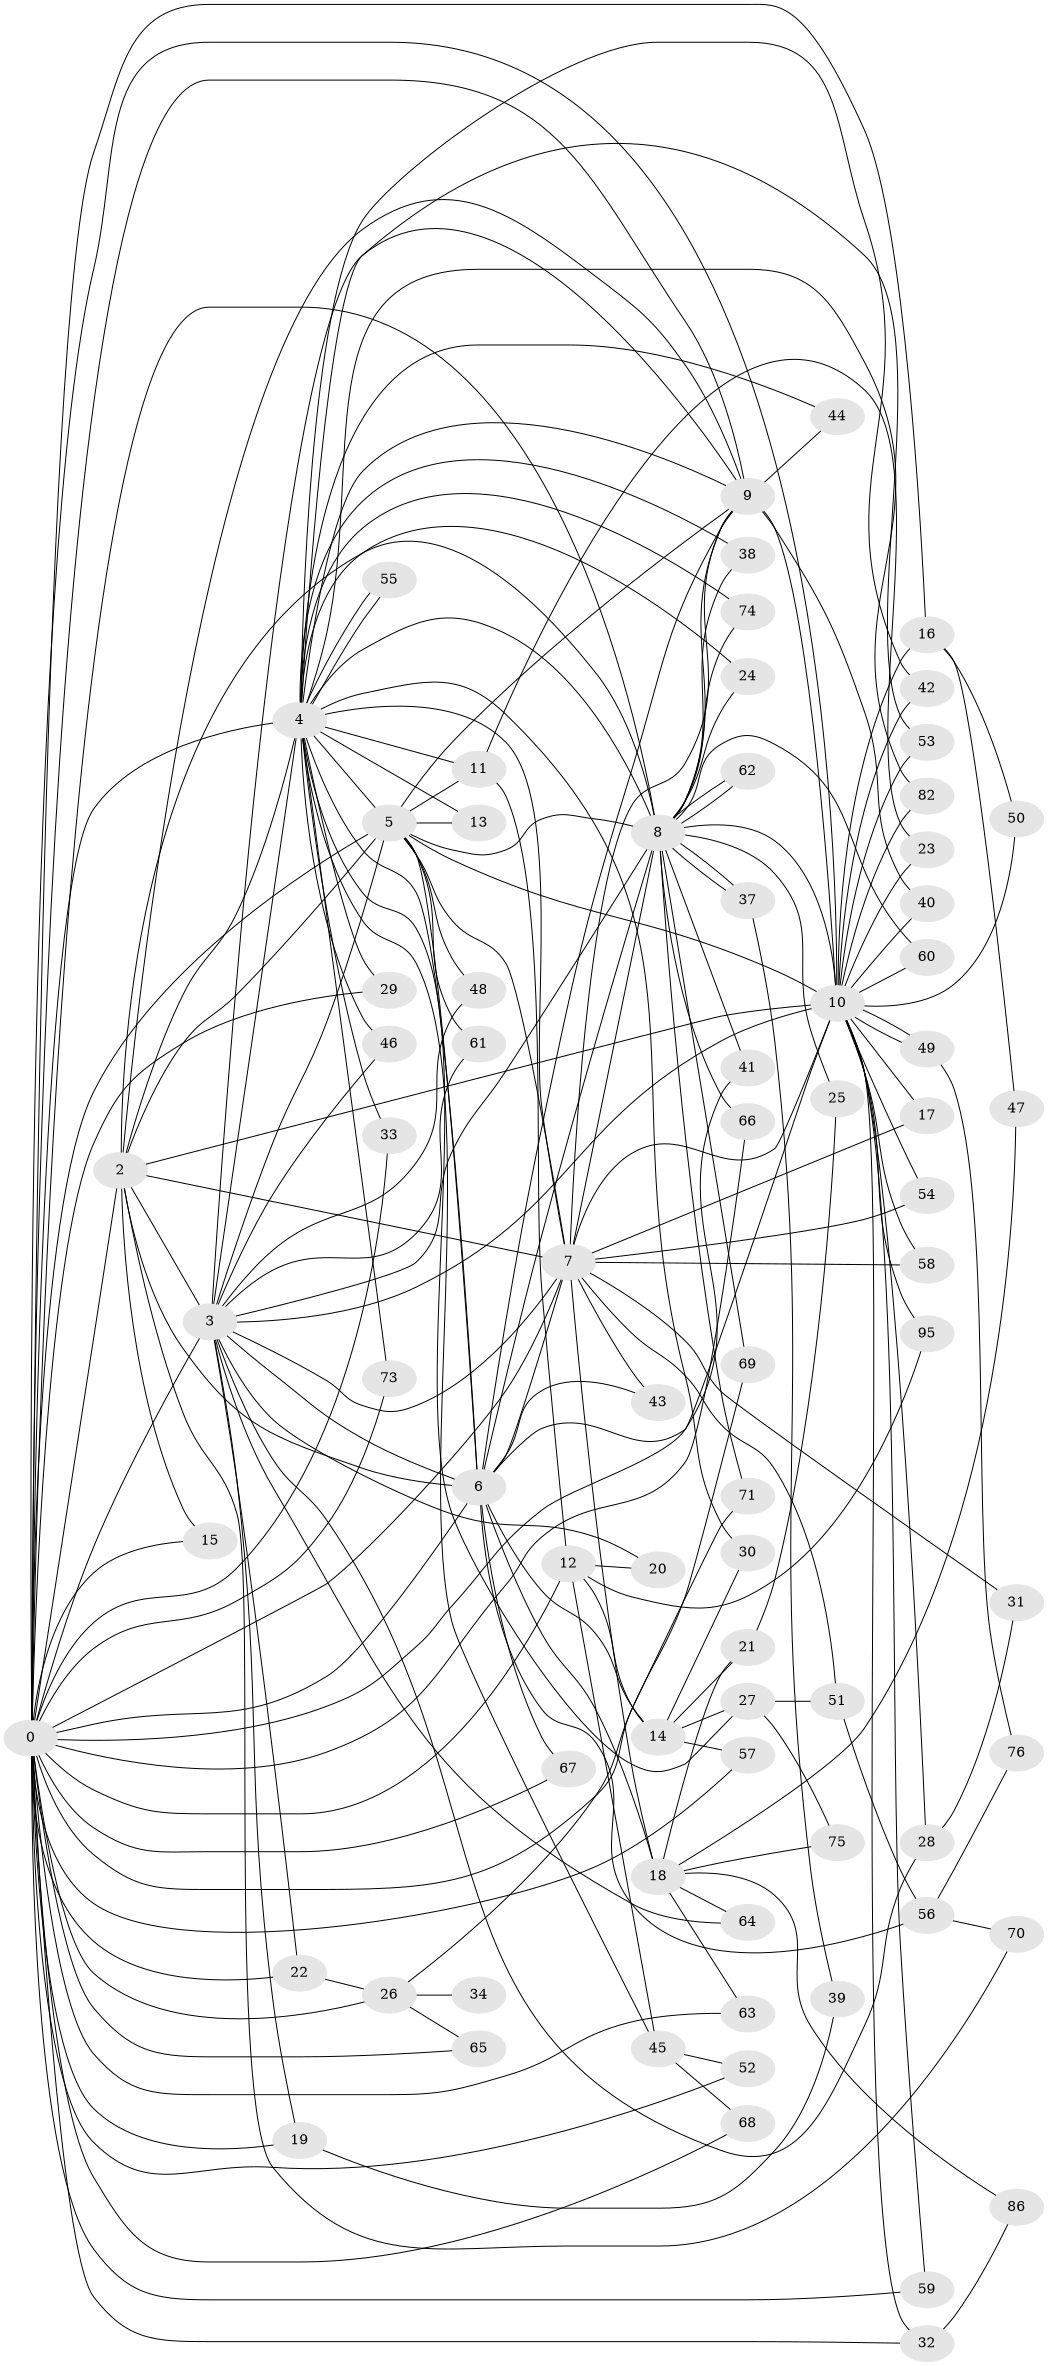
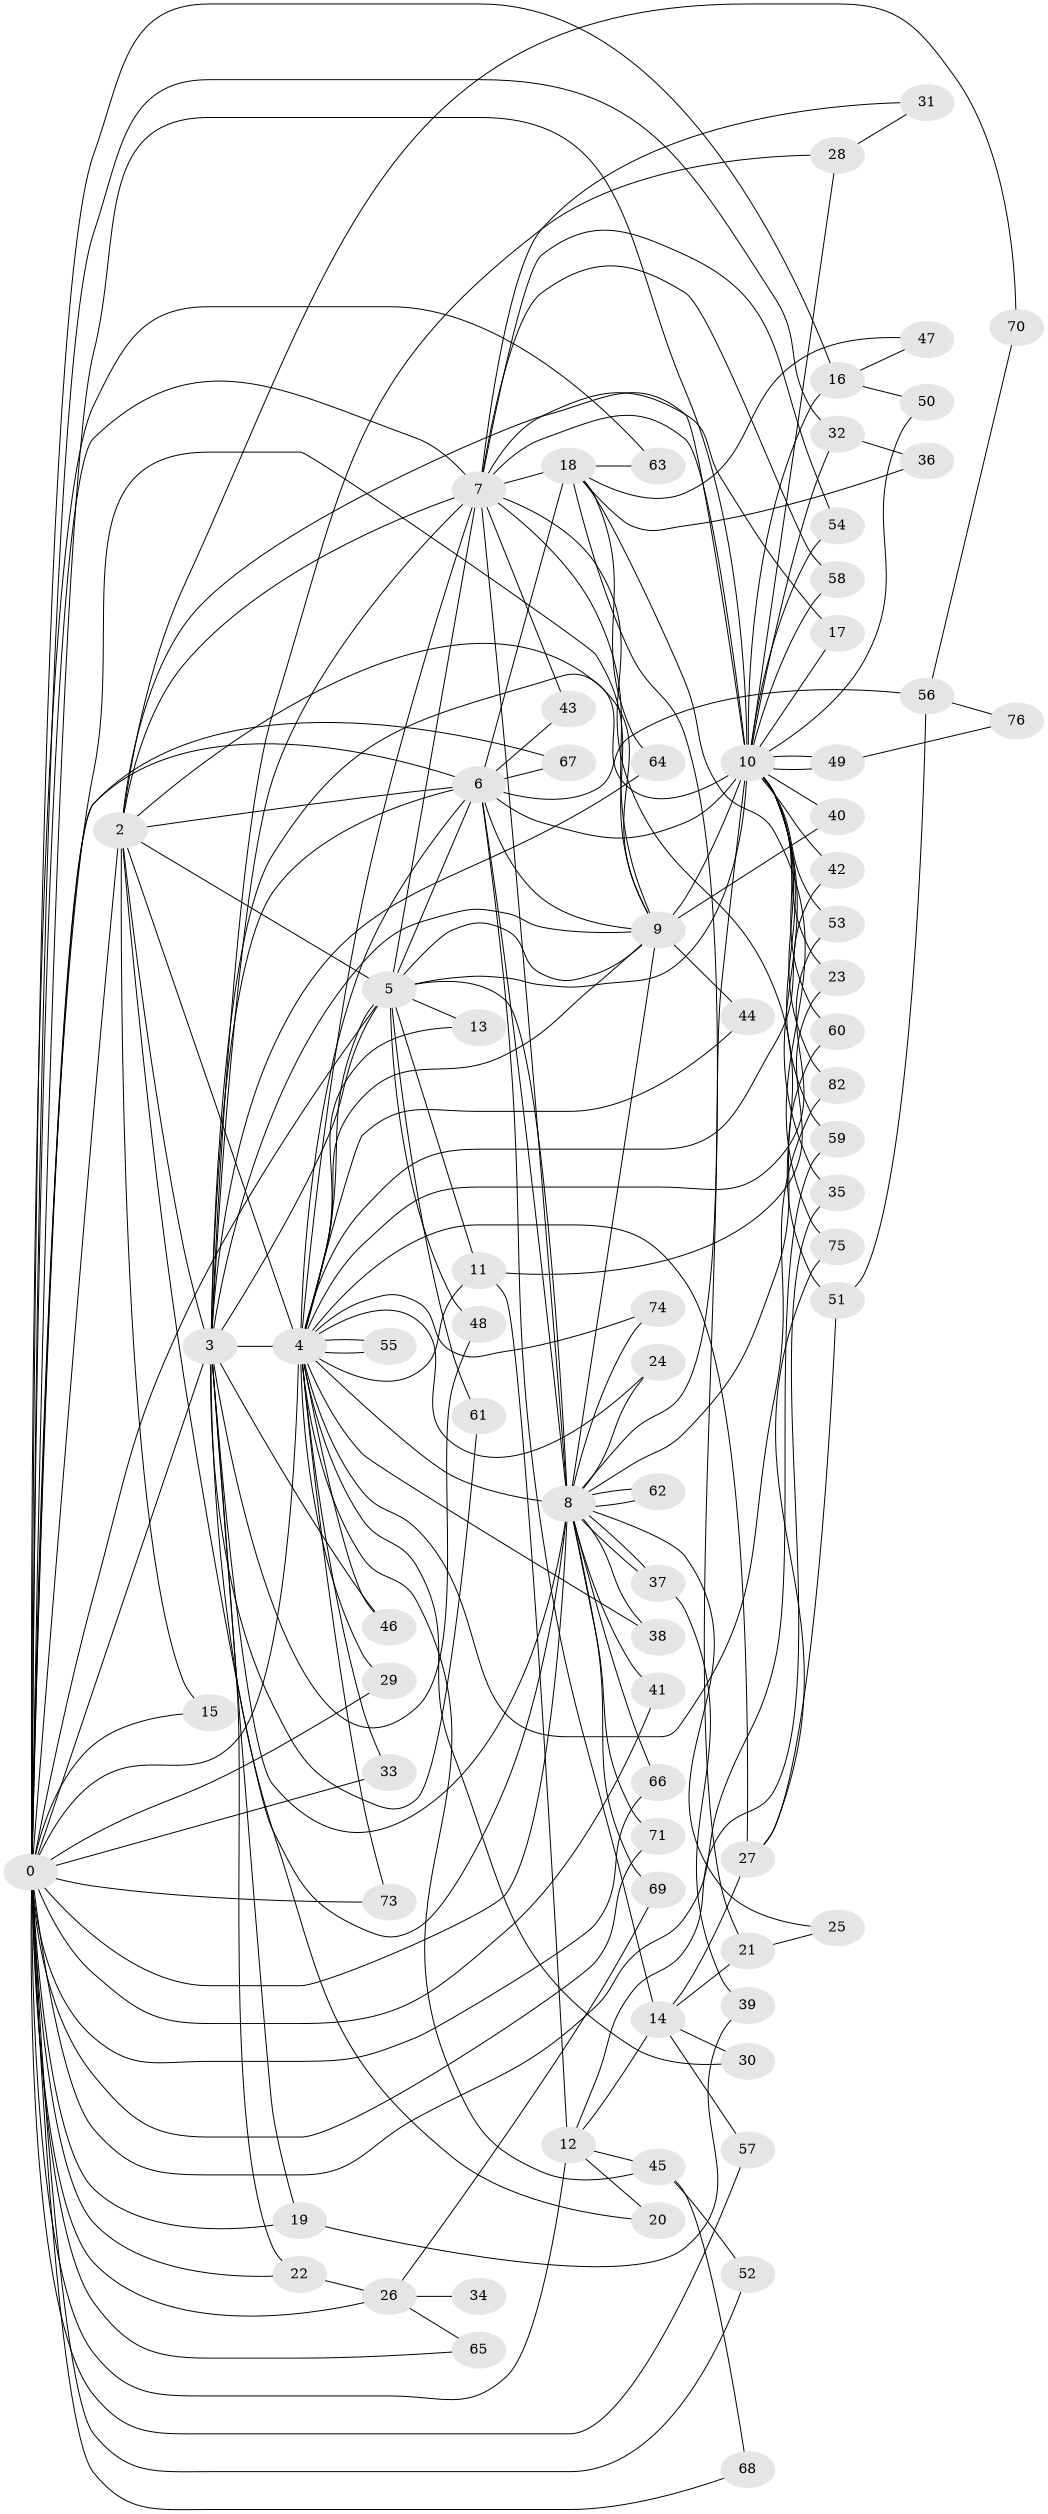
(927, 1334) -> (837, 1193)
(533, 1378) -> none
(1017, 2207) -> (927, 461)
